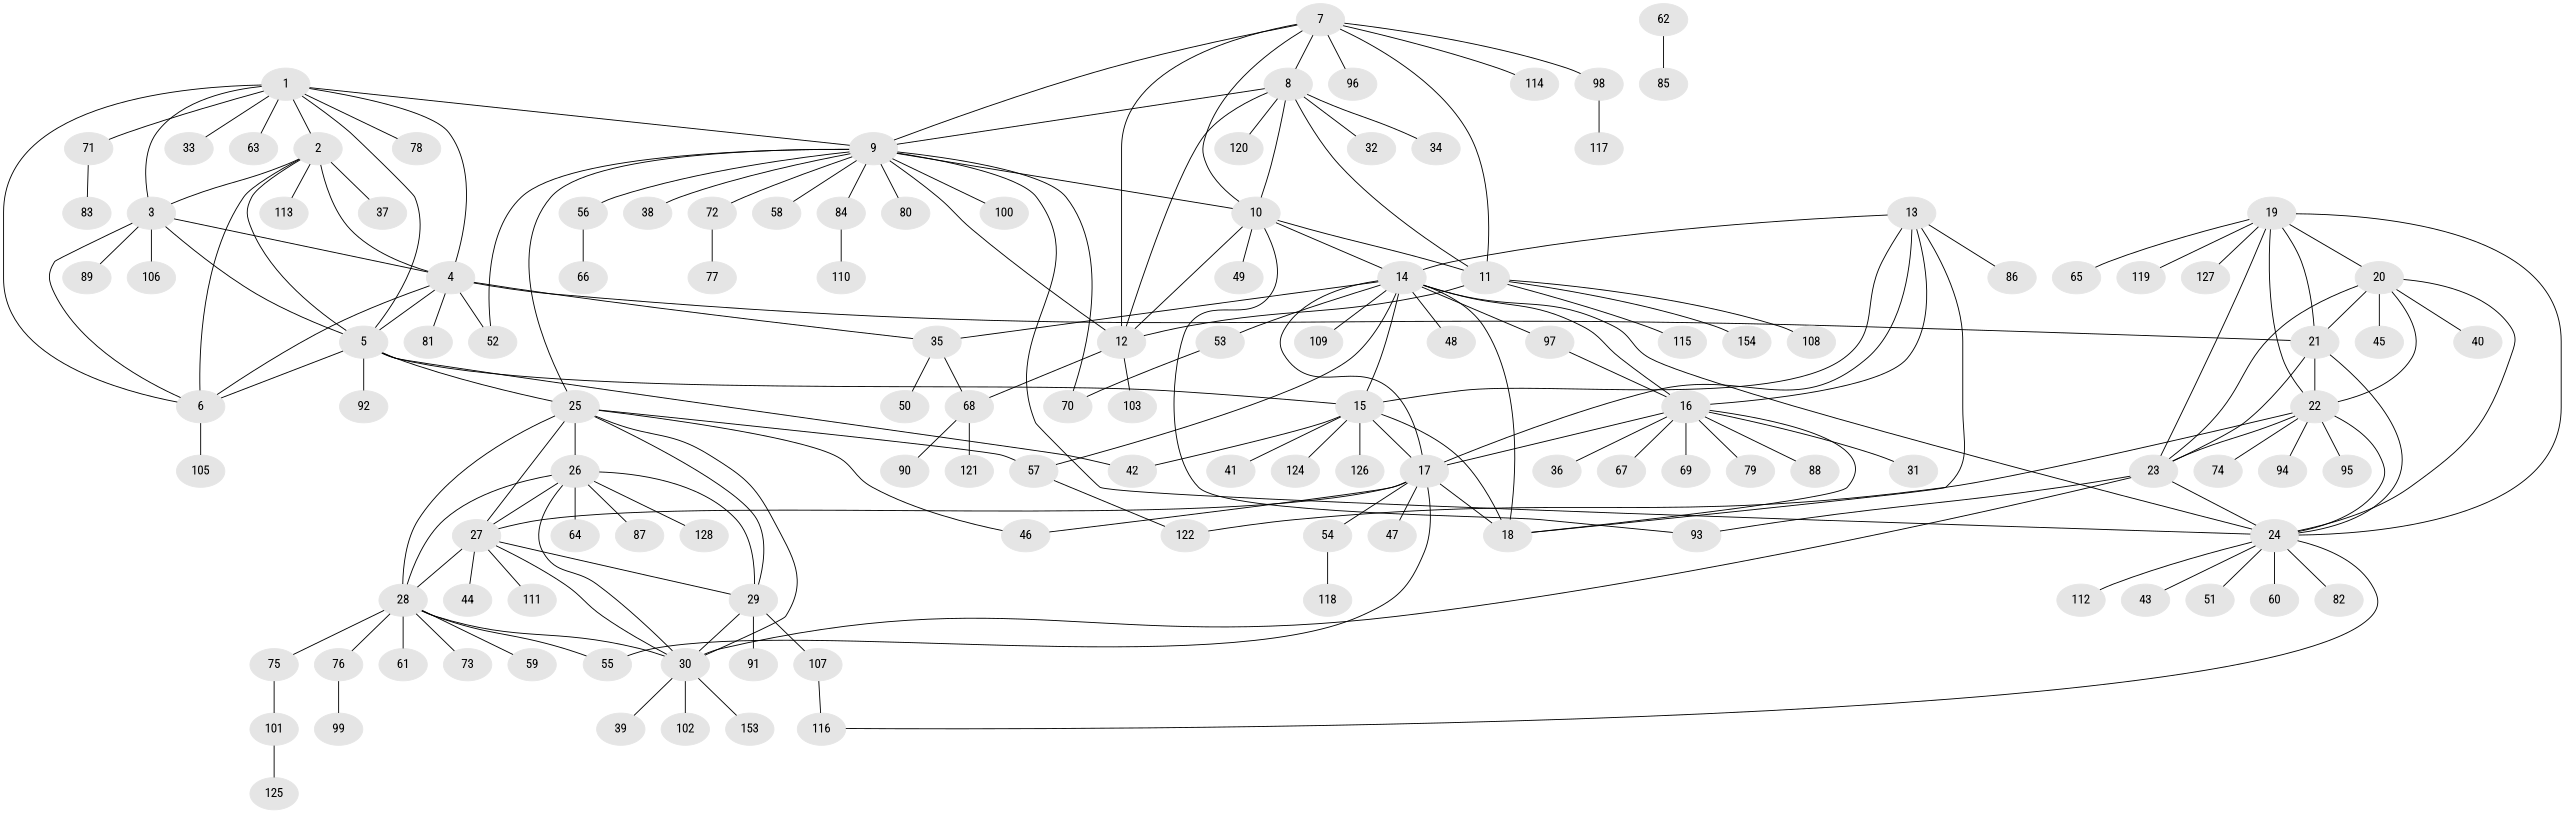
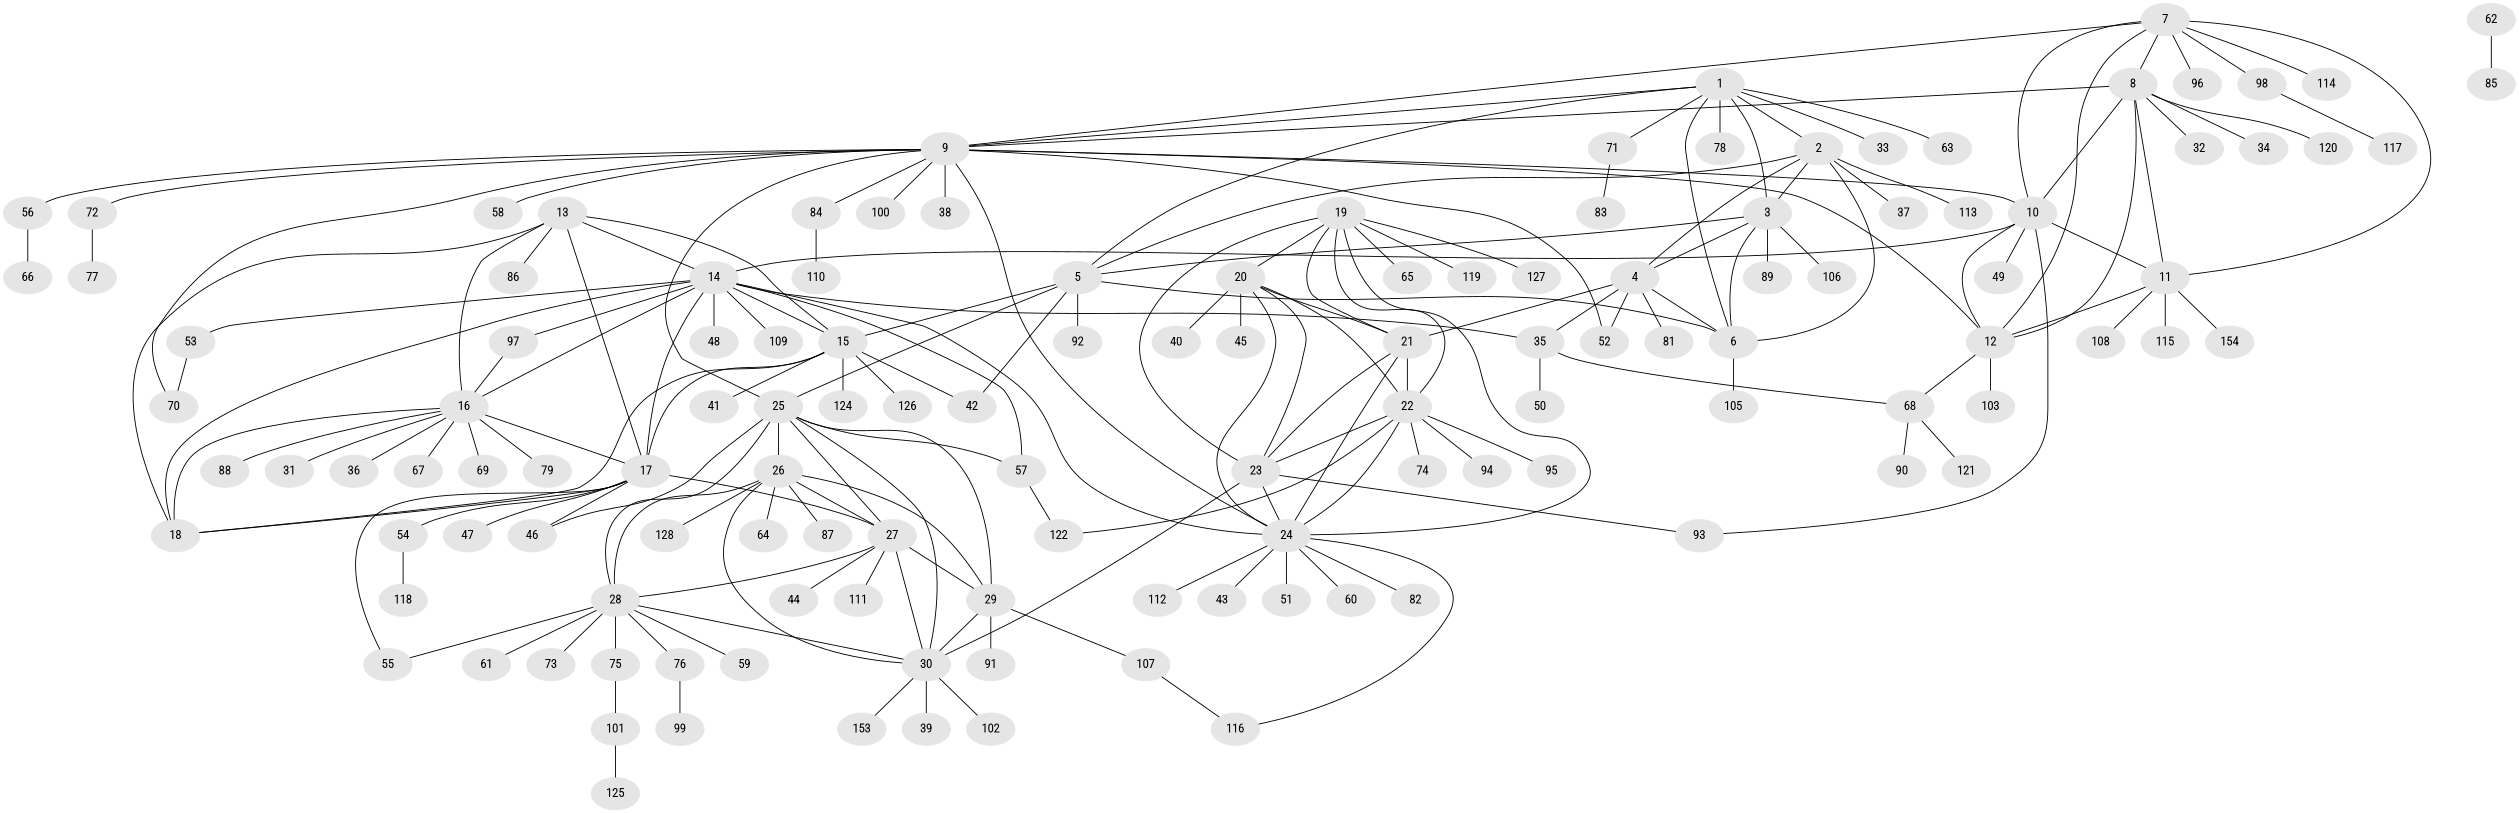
(443, 128) -> none
(906, 213) -> none
(407, 310) -> none
